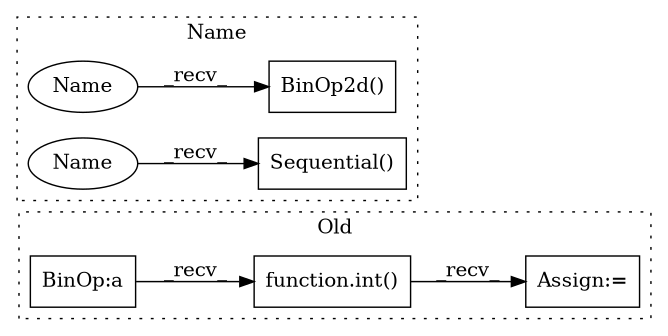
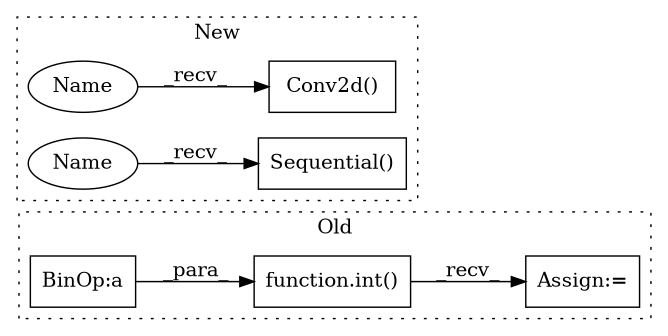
(217, 33) -> (217, 33)
(332, 87) -> (332, 87)
(196, 271) -> (196, 271)
